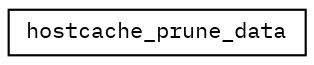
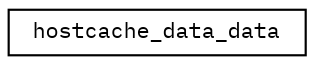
(157, 33) -> (157, 33)
